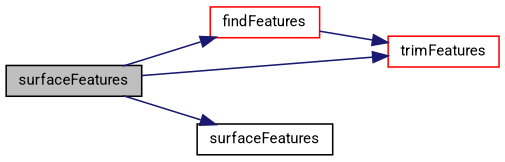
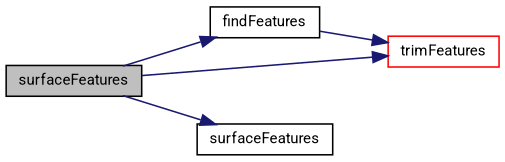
(265, 22) -> (265, 22)
